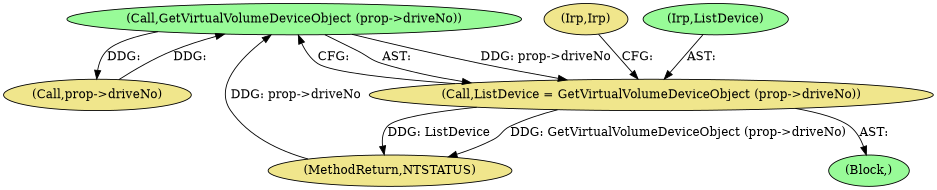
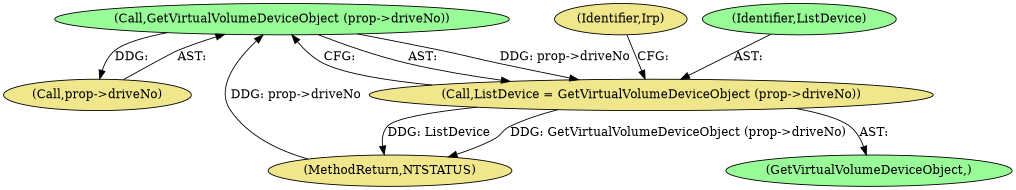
(586, 19) -> (621, 19)
(716, 19) -> (799, 19)
(192, 57) -> (194, 57)
(869, 171) -> (869, 171)
